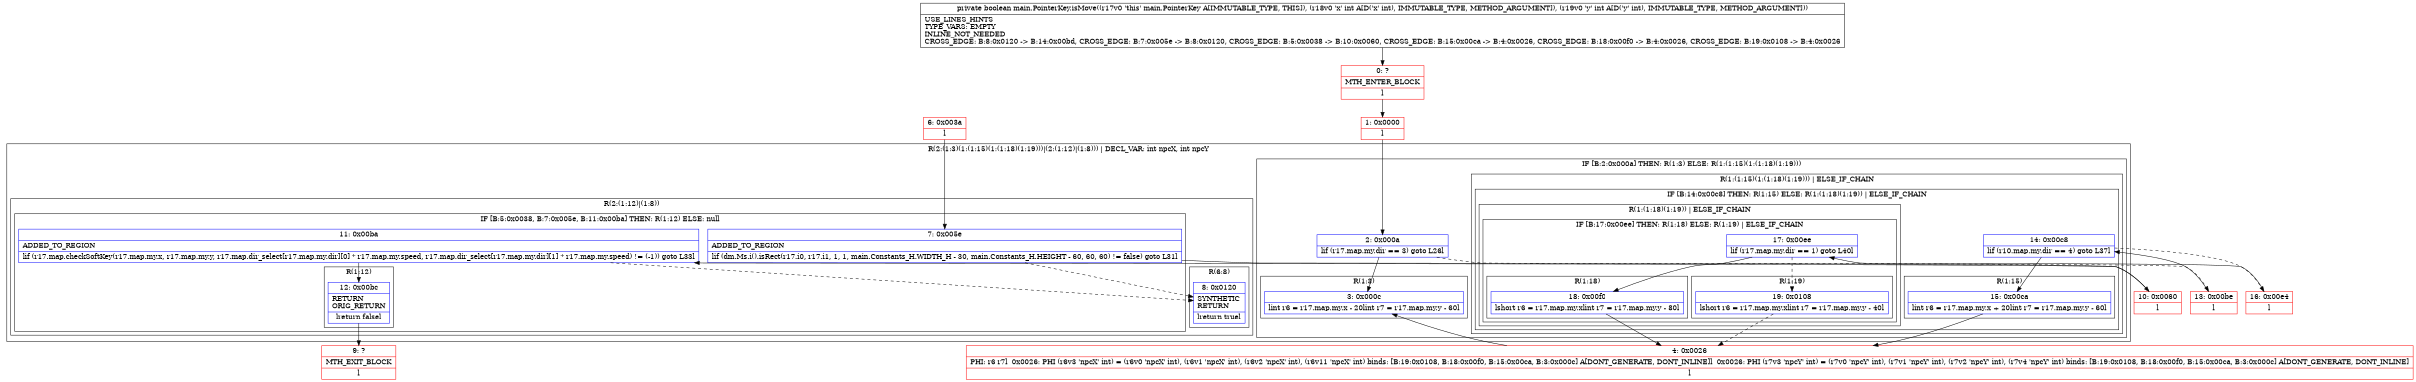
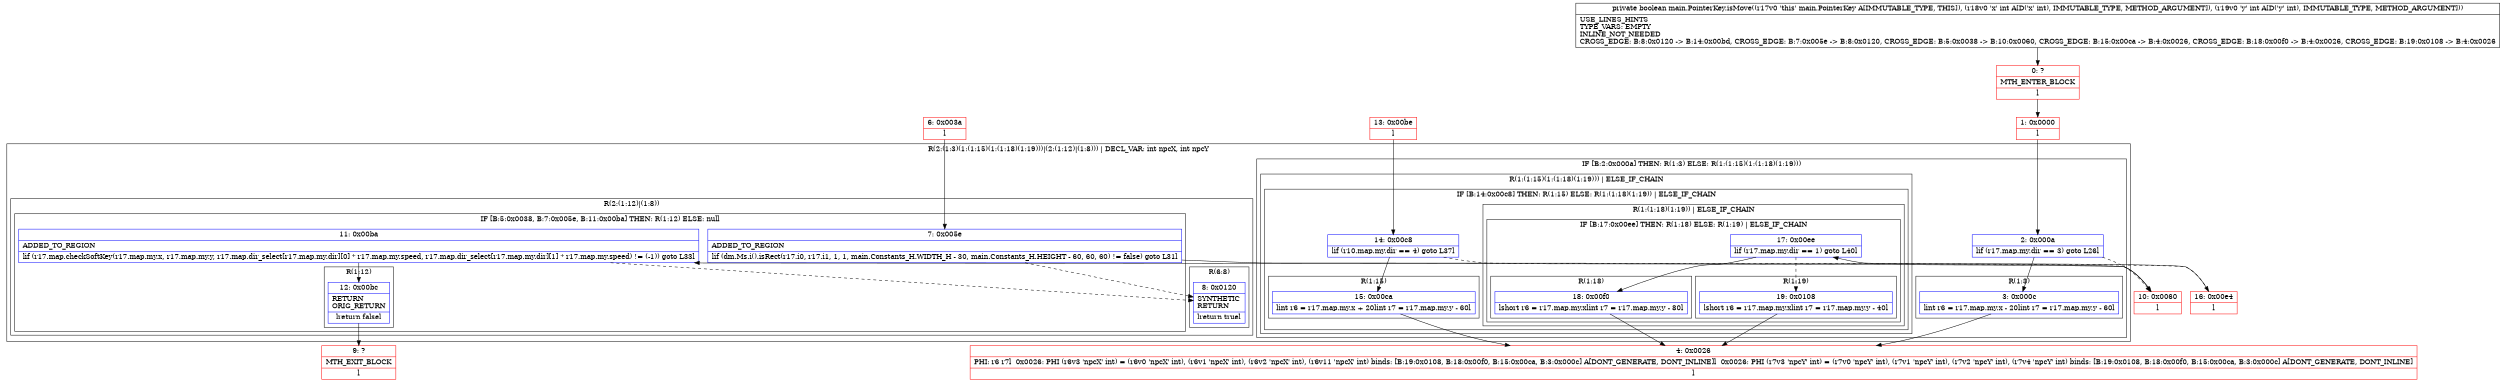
(1826, 264) -> (2127, 269)
(1748, 329) -> (1752, 329)
(1451, 333) -> (1937, 332)
